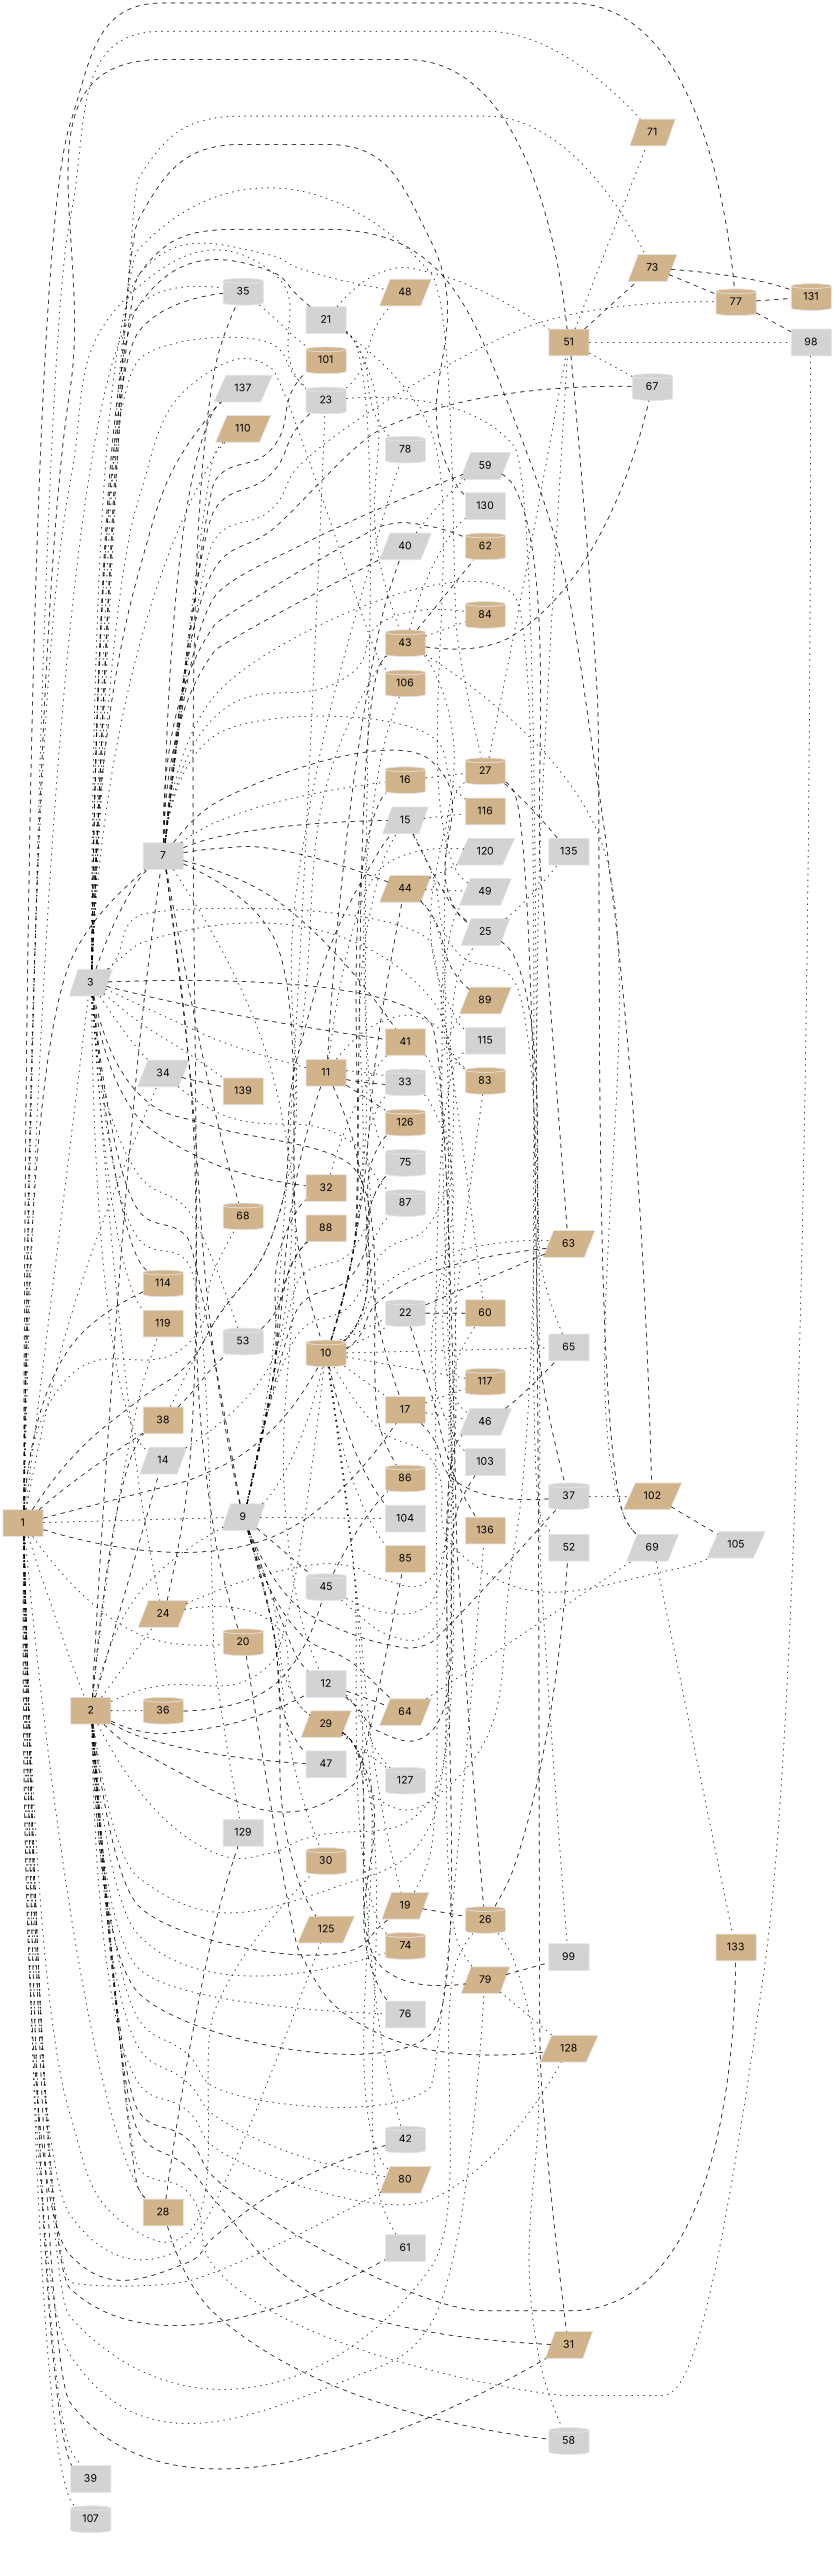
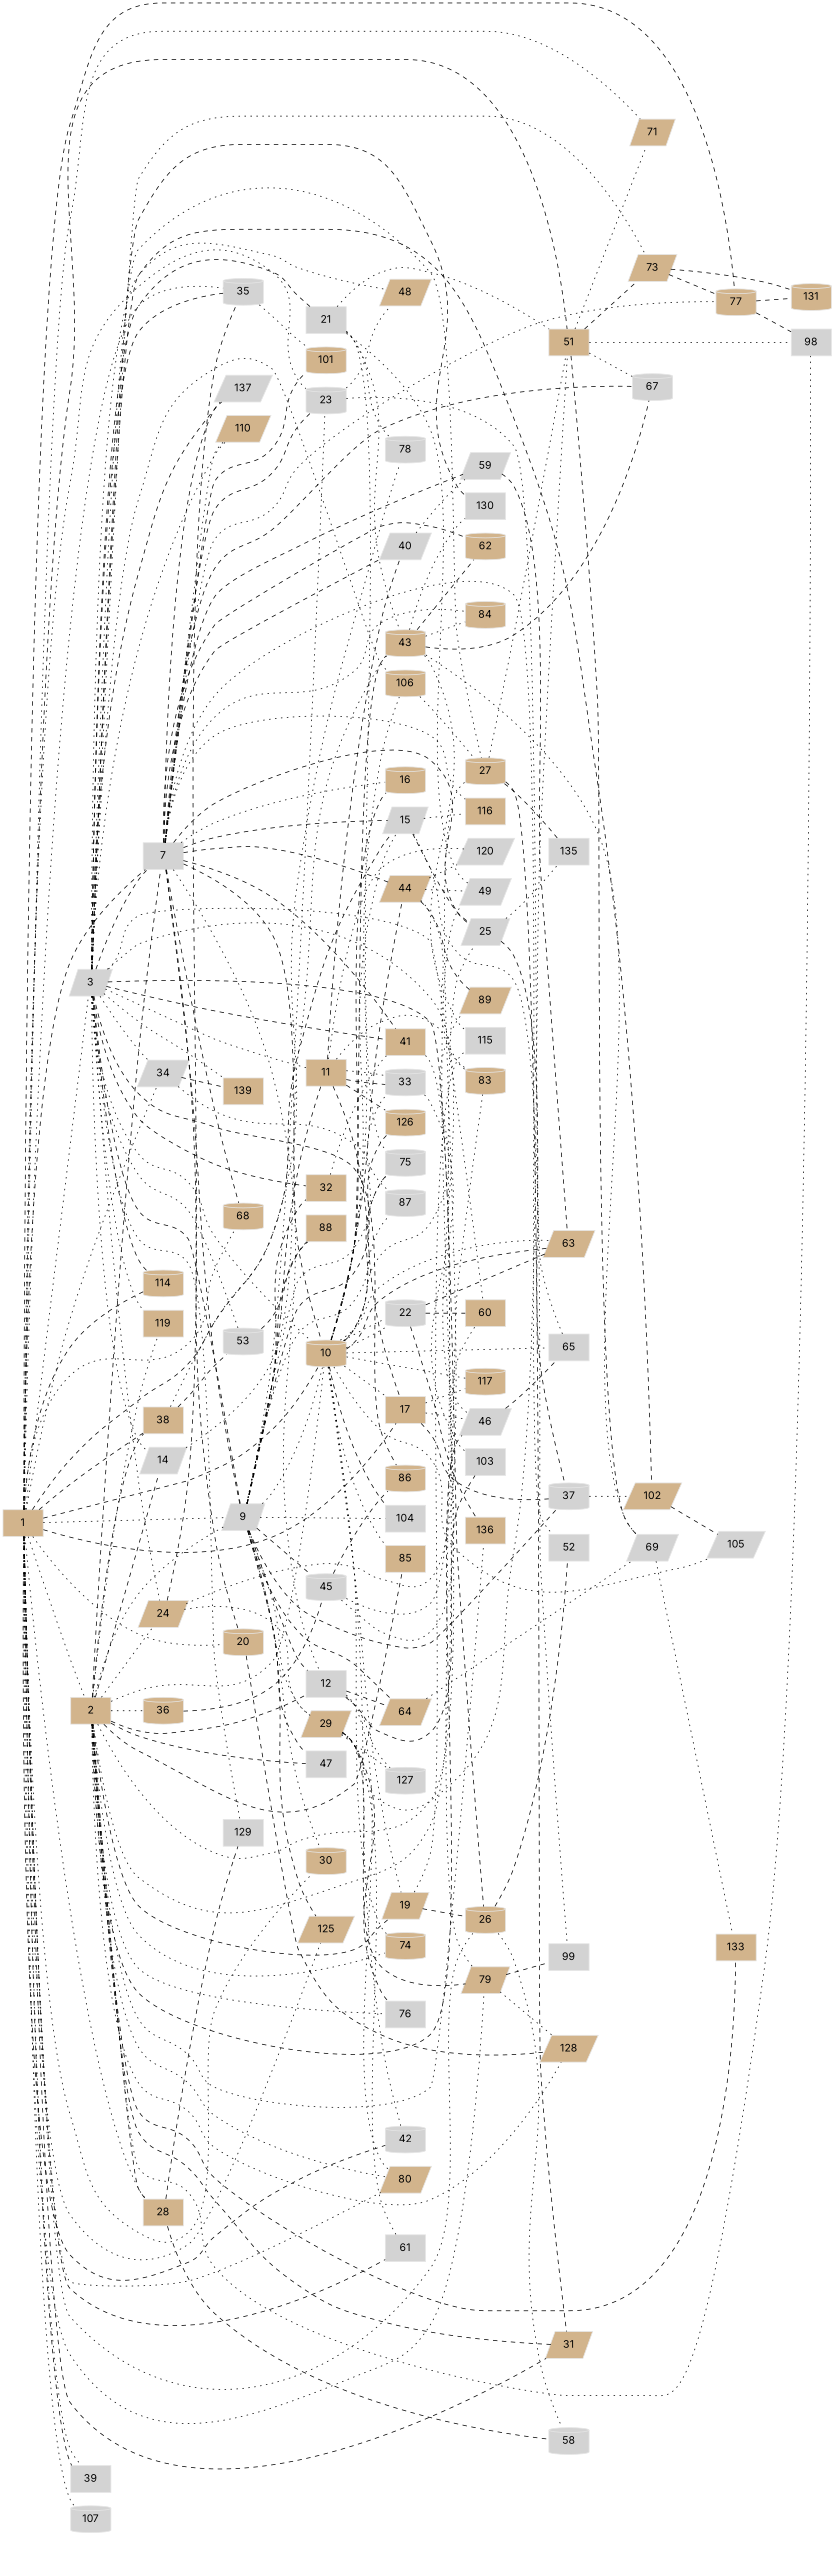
(129, 385) -> (179, 1175)
(445, 776) -> (445, 723)
